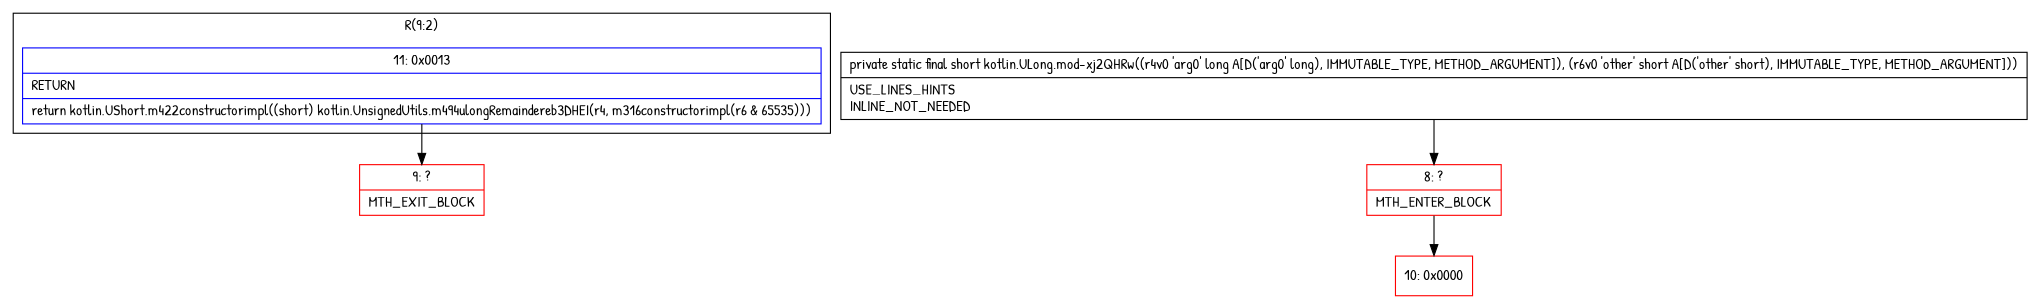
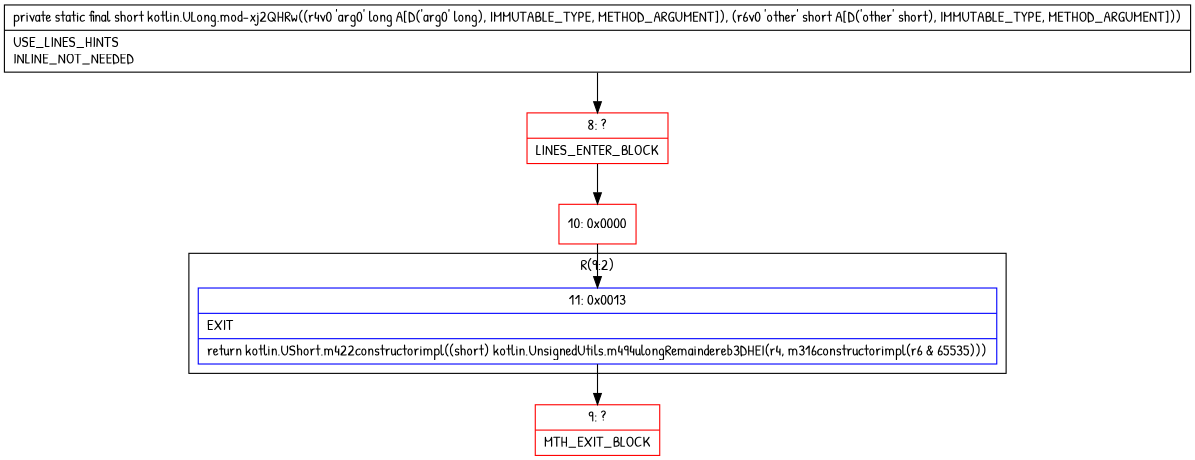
(53, 85) -> (221, 325)
(1434, 202) -> (598, 150)
none -> (598, 260)
